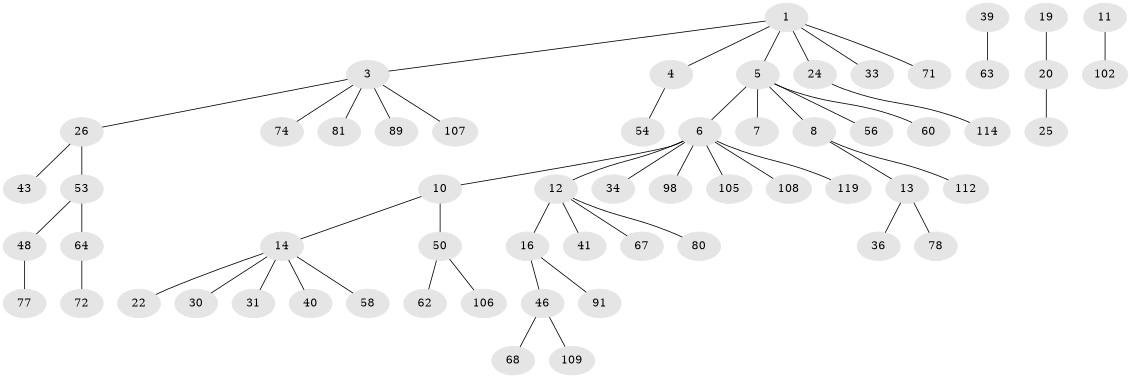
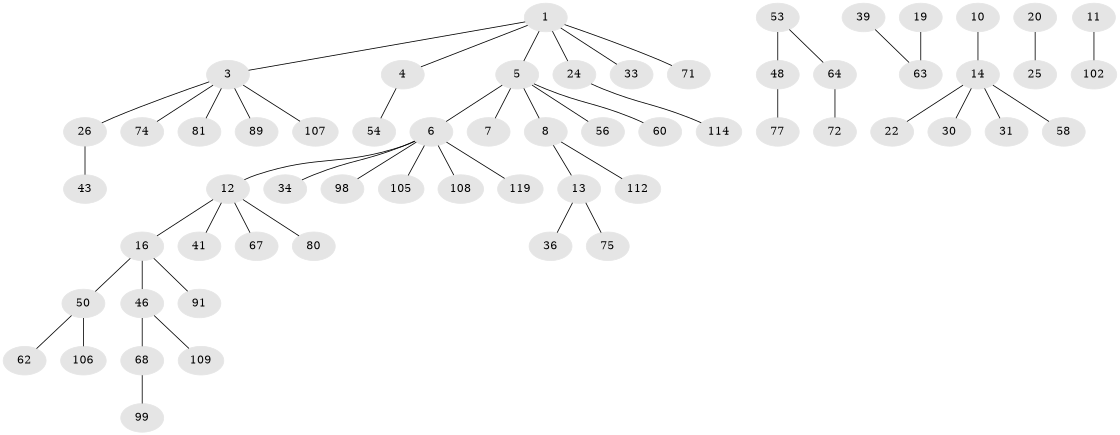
(1046, 46) -> (921, 46)
(82, 161) -> none
(573, 166) -> none
(440, 218) -> (113, 275)
(936, 246) -> (608, 246)
(311, 303) -> none
none -> (142, 418)
